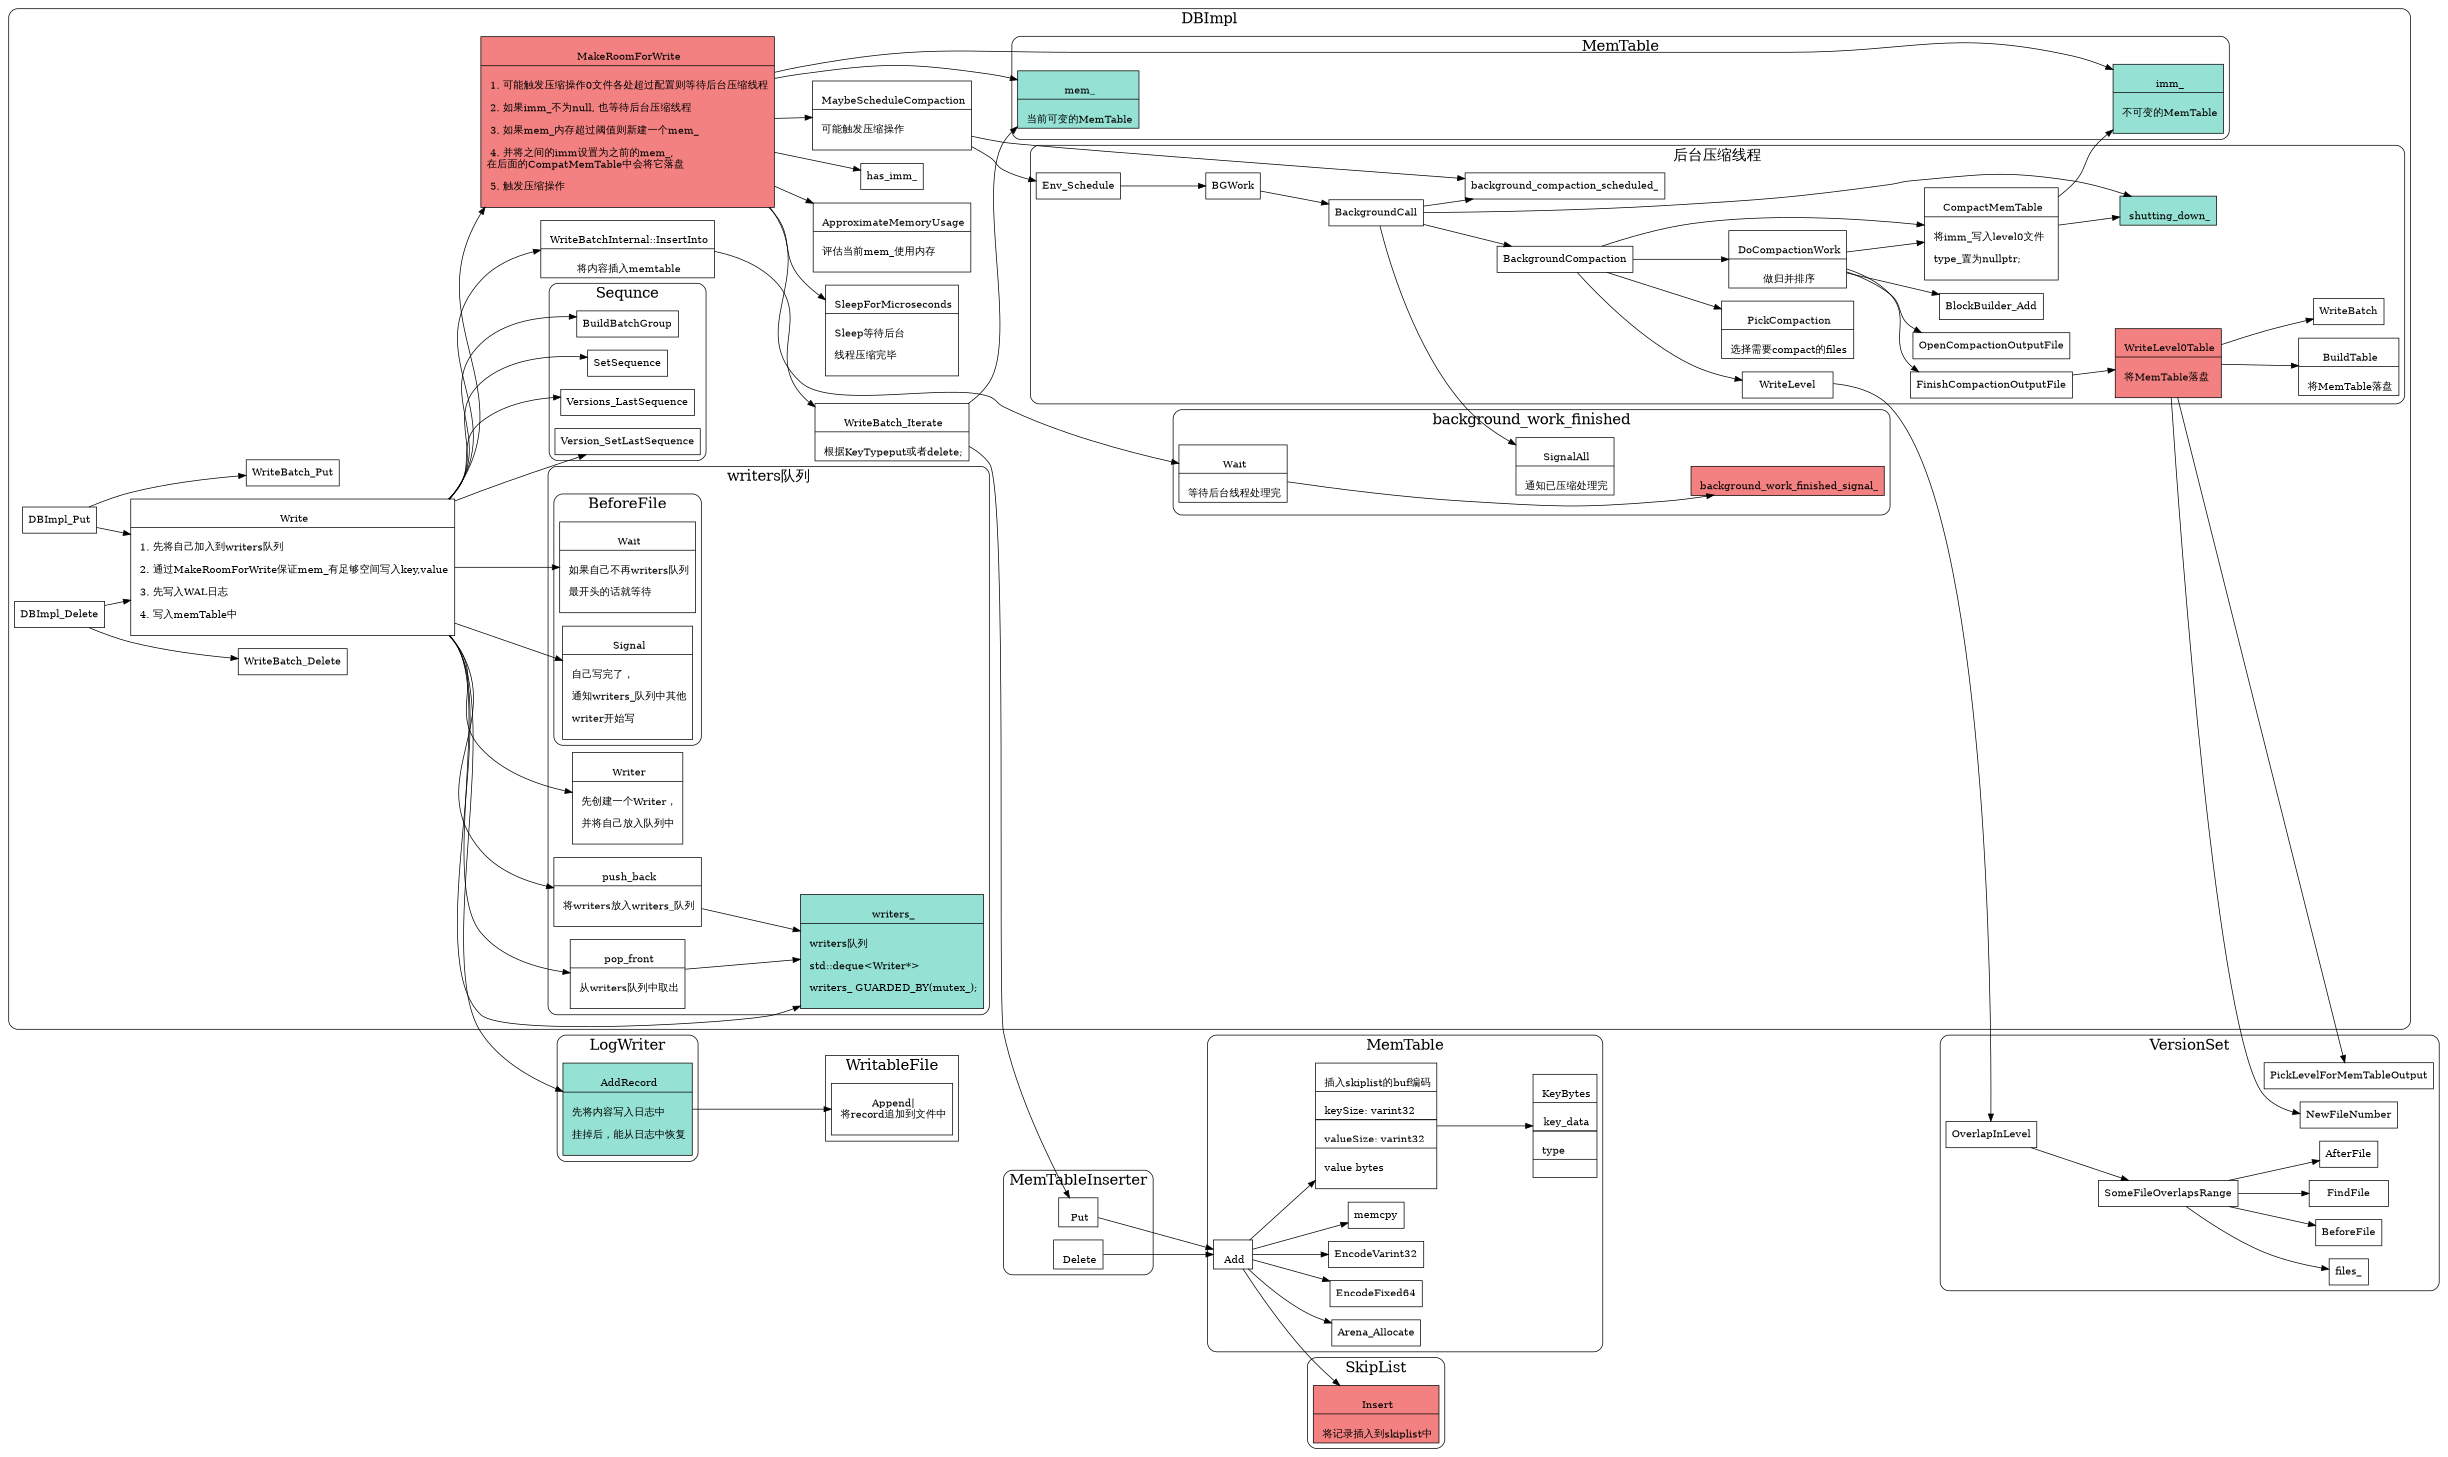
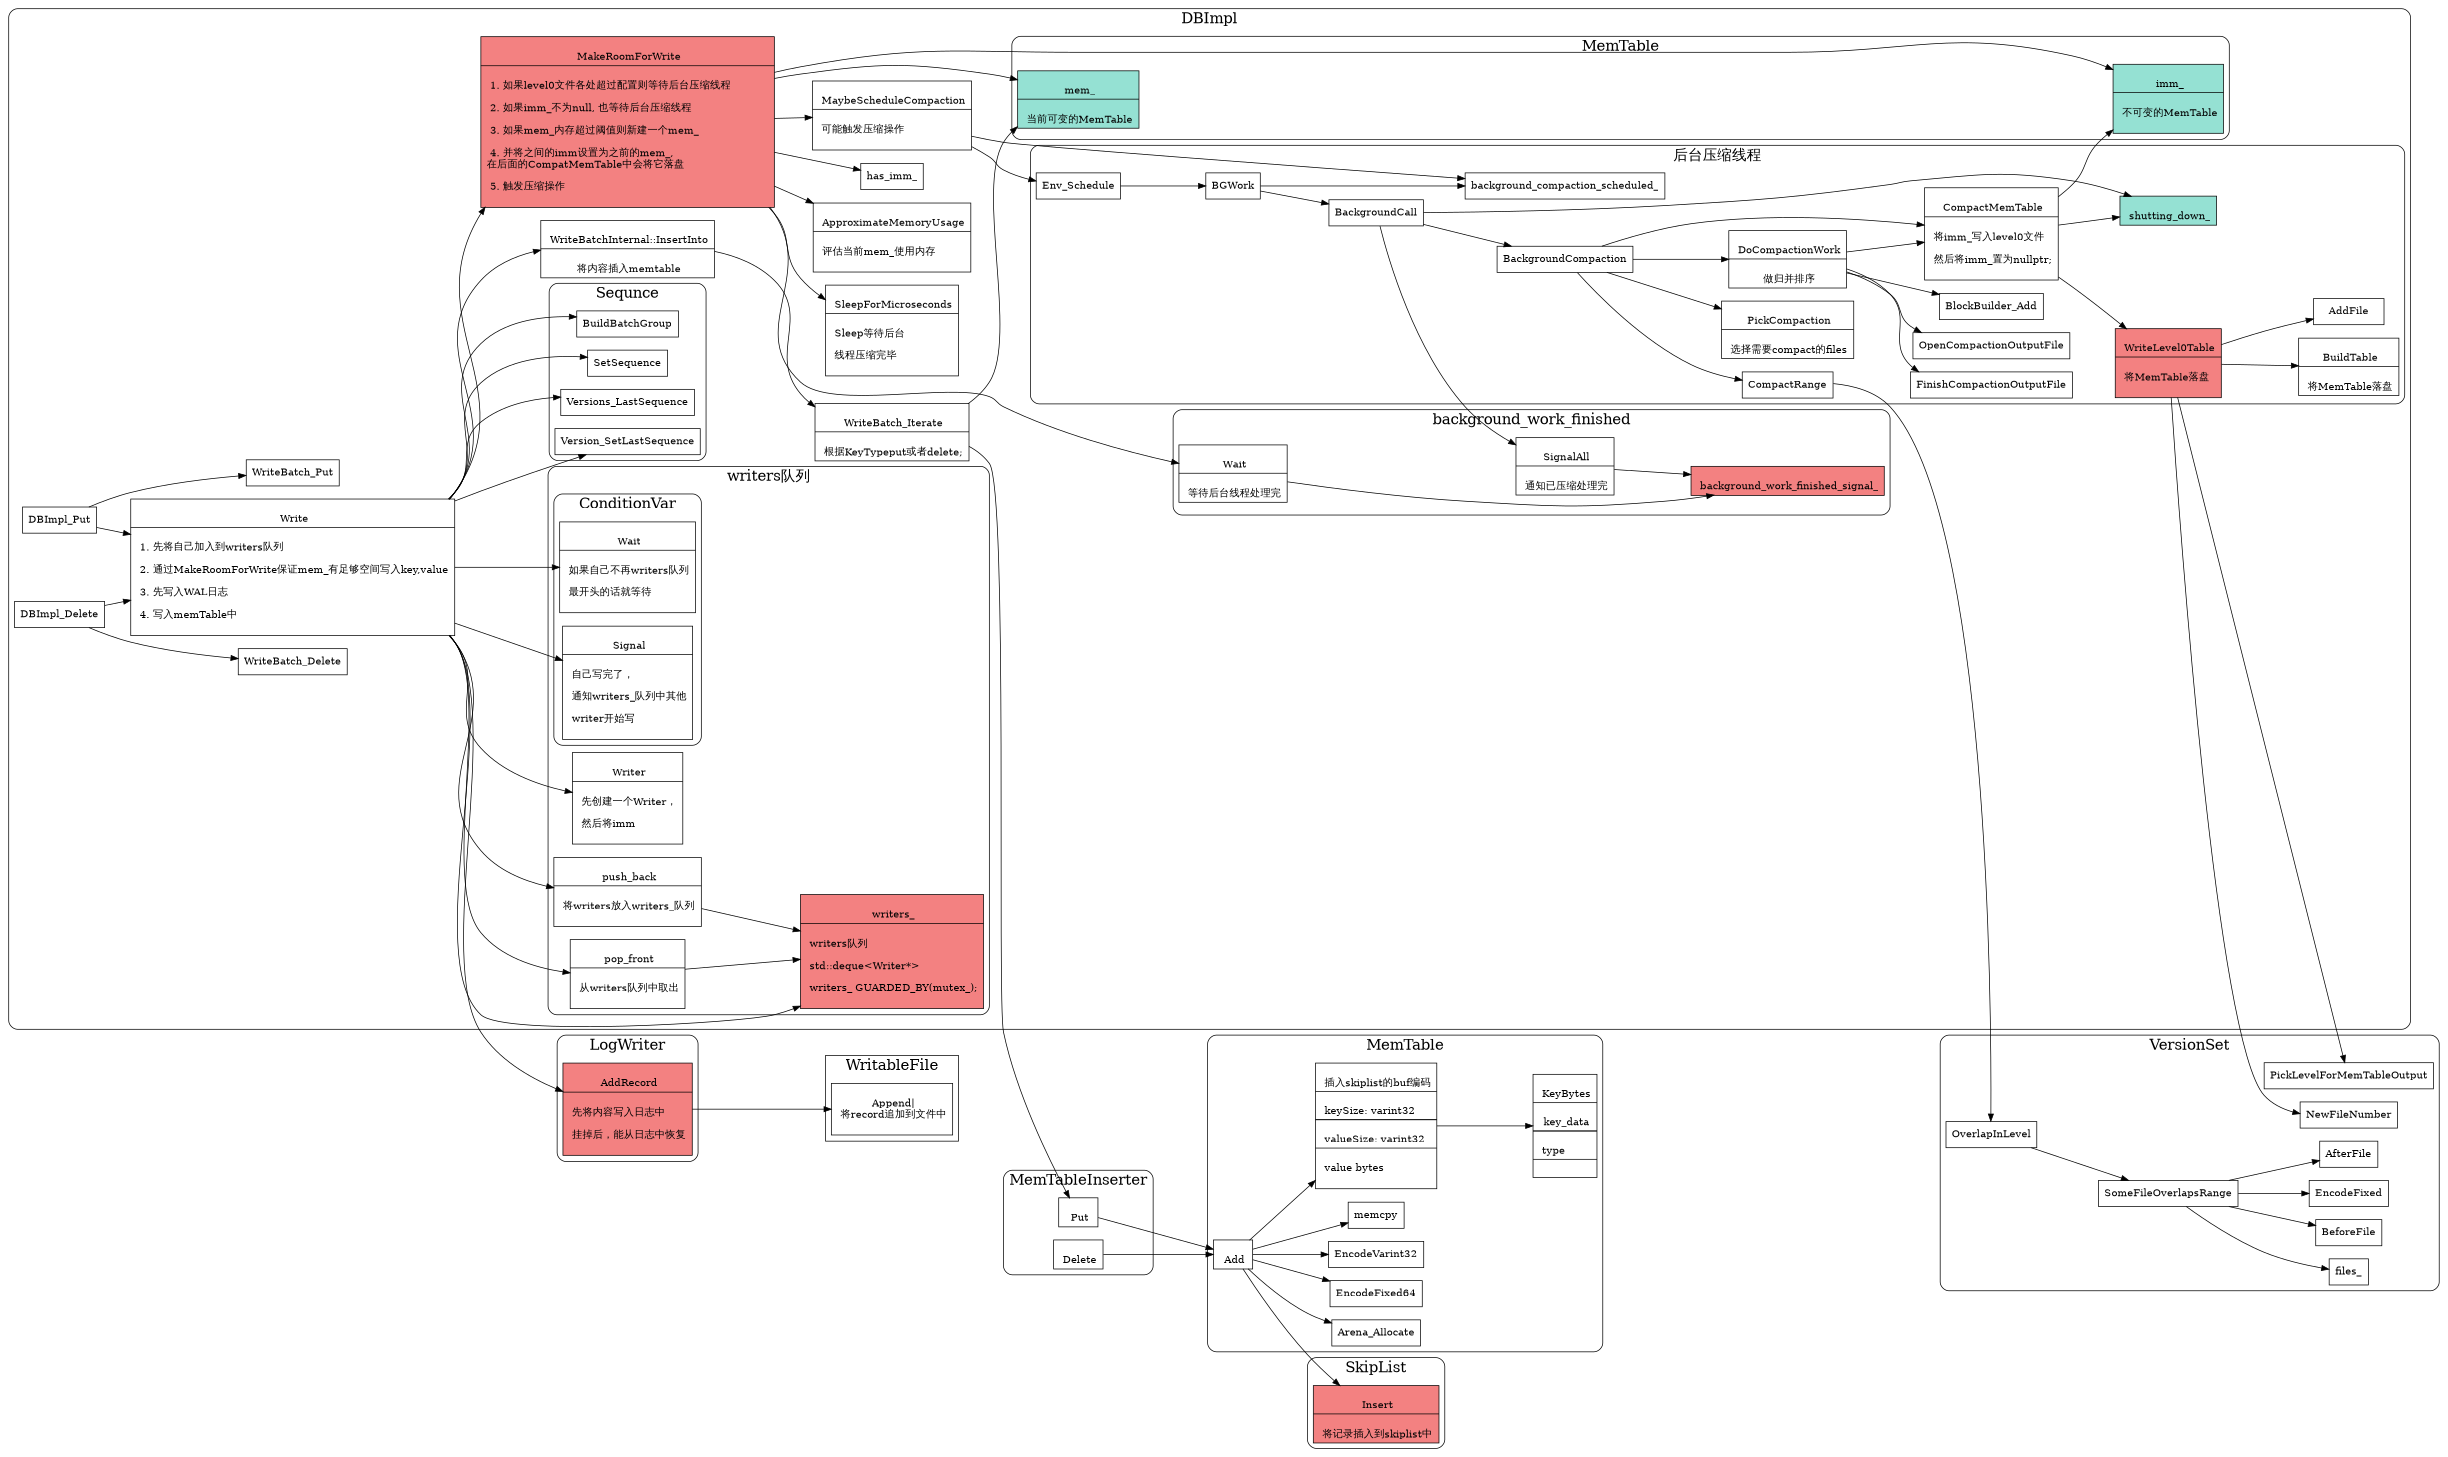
(628, 86) -> (609, 86)
(1445, 203) -> (1359, 186)
(1976, 259) -> (1991, 259)
(2349, 312) -> (2349, 312)
(2090, 373) -> (2090, 300)
(1788, 385) -> (1788, 385)
none -> (1649, 472)
(628, 505) -> (628, 505)
(627, 823) -> (607, 823)
(892, 952) -> (892, 952)
(628, 1109) -> (628, 1109)
(2349, 1193) -> (2349, 1193)
